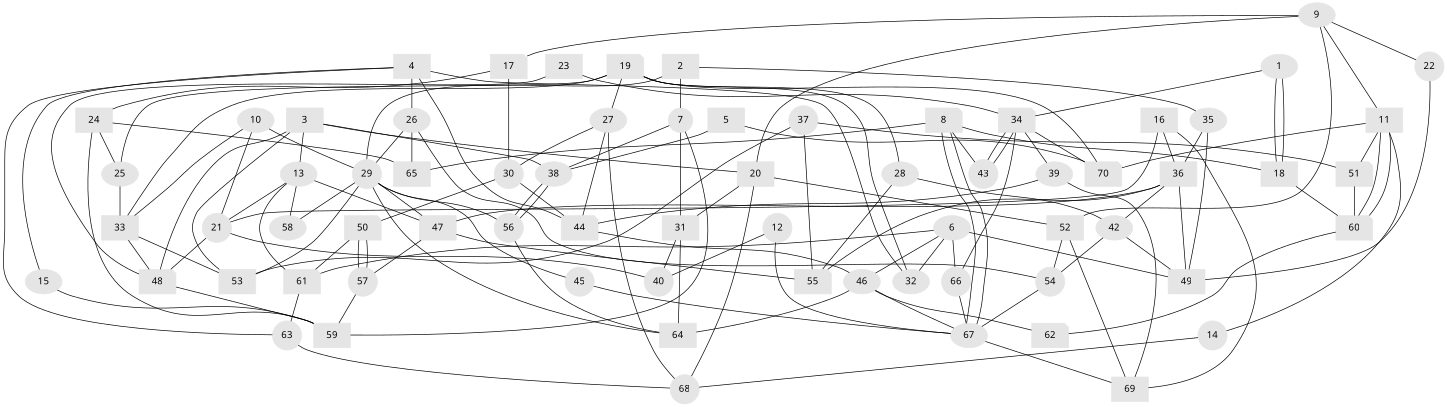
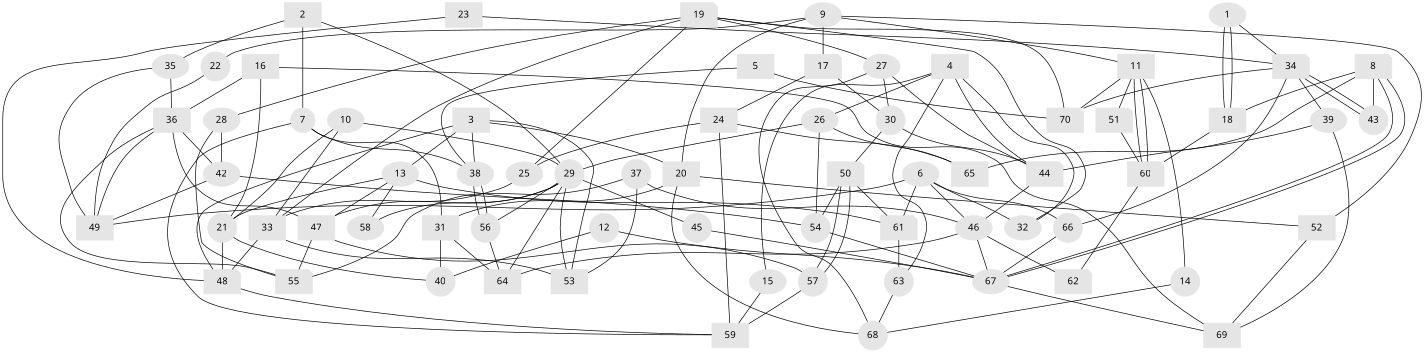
(1077, 142) -> (833, 206)
(1057, 257) -> (831, 201)
